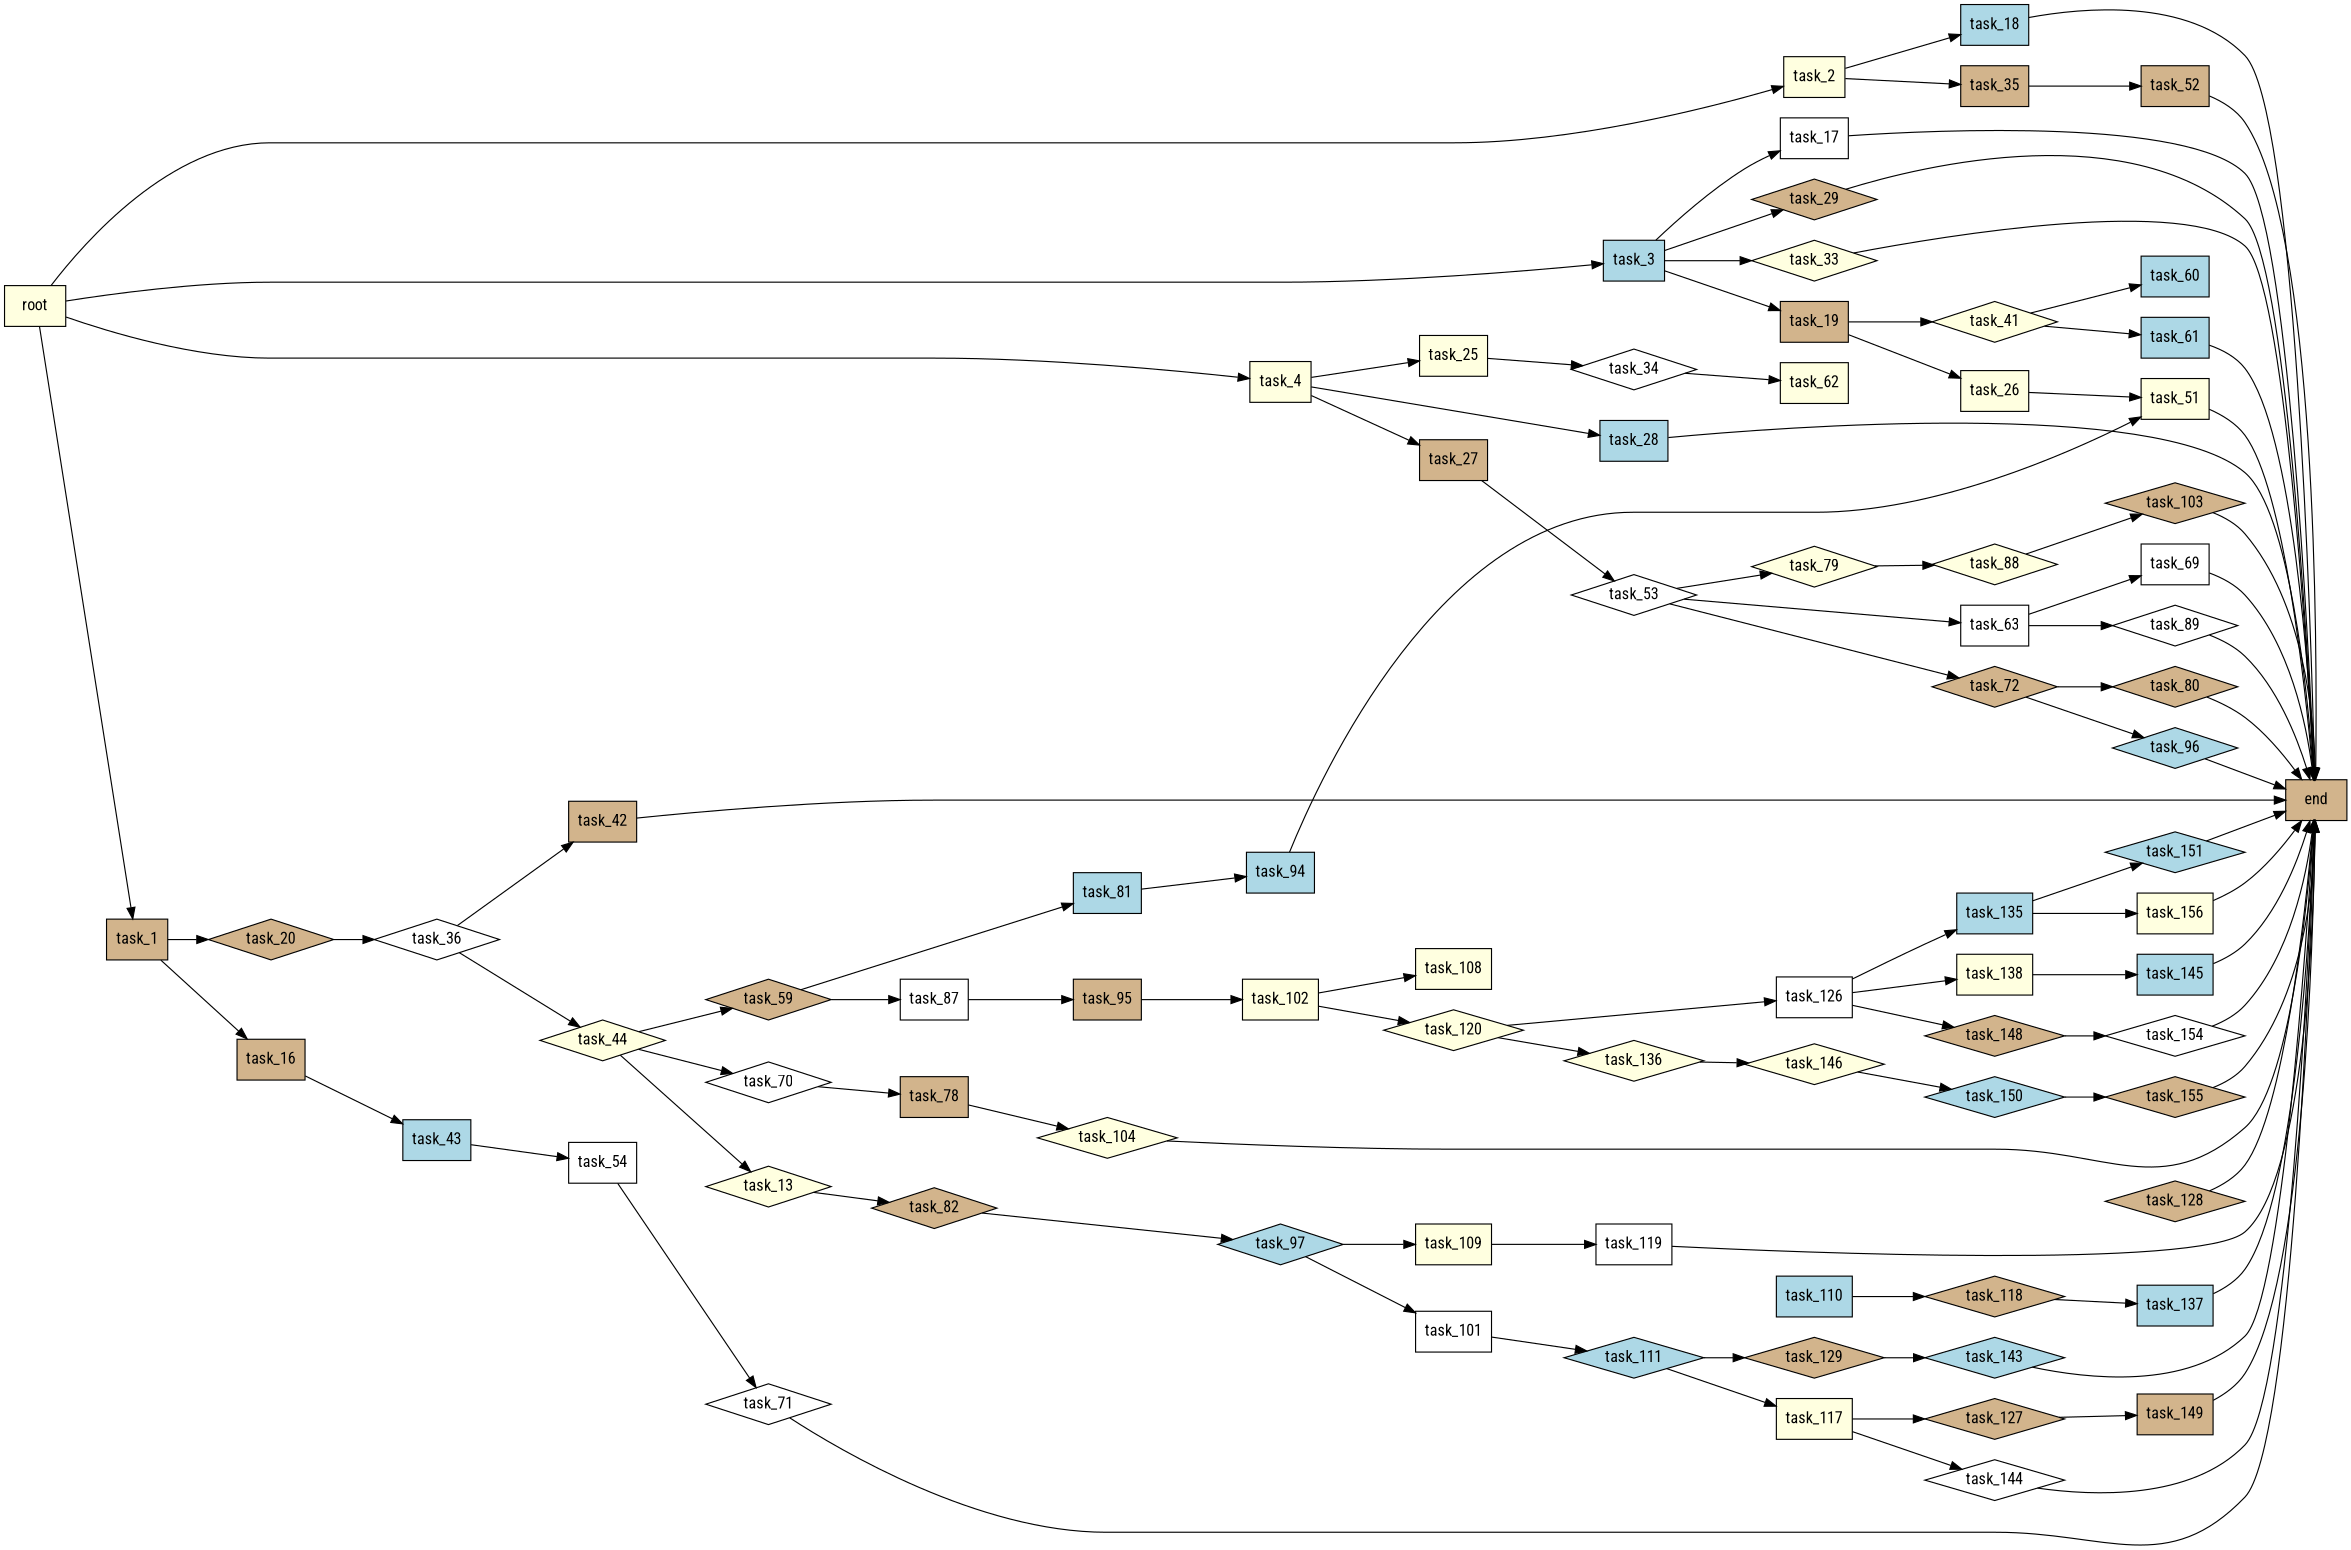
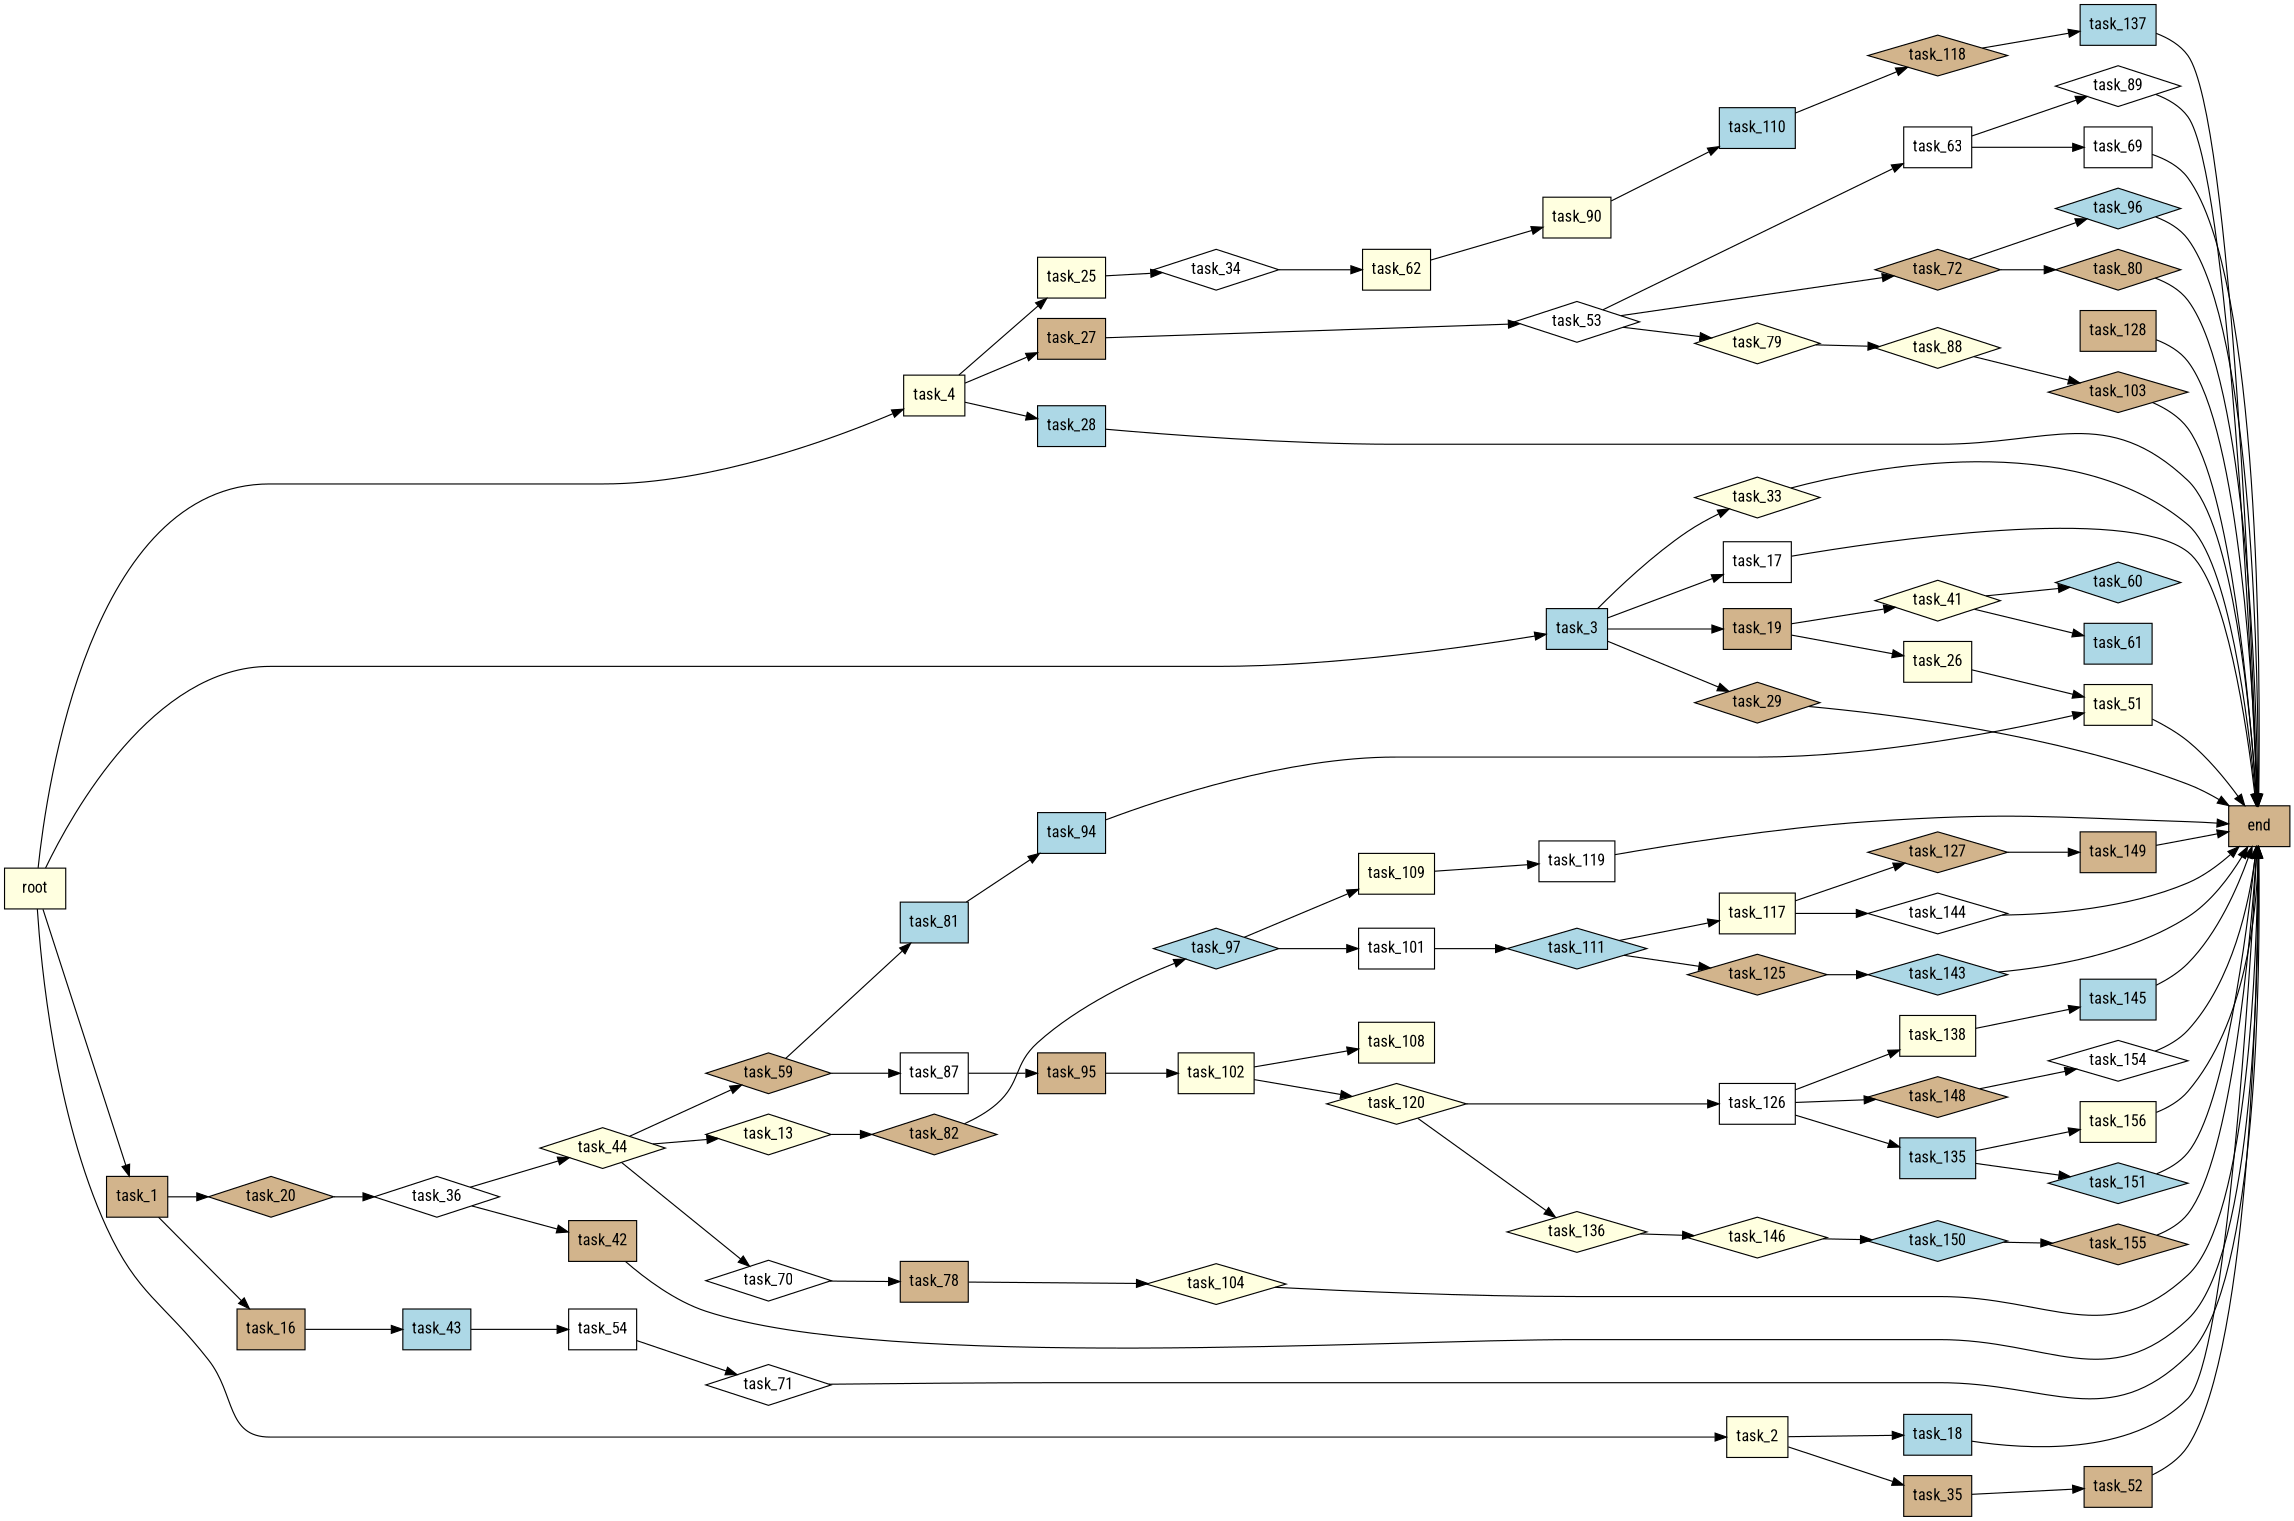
none -> (1577, 218)
(2175, 277) -> (2118, 583)
(2287, 498) -> none
(2175, 1201) -> (2118, 331)
(1814, 1358) -> (1757, 975)
